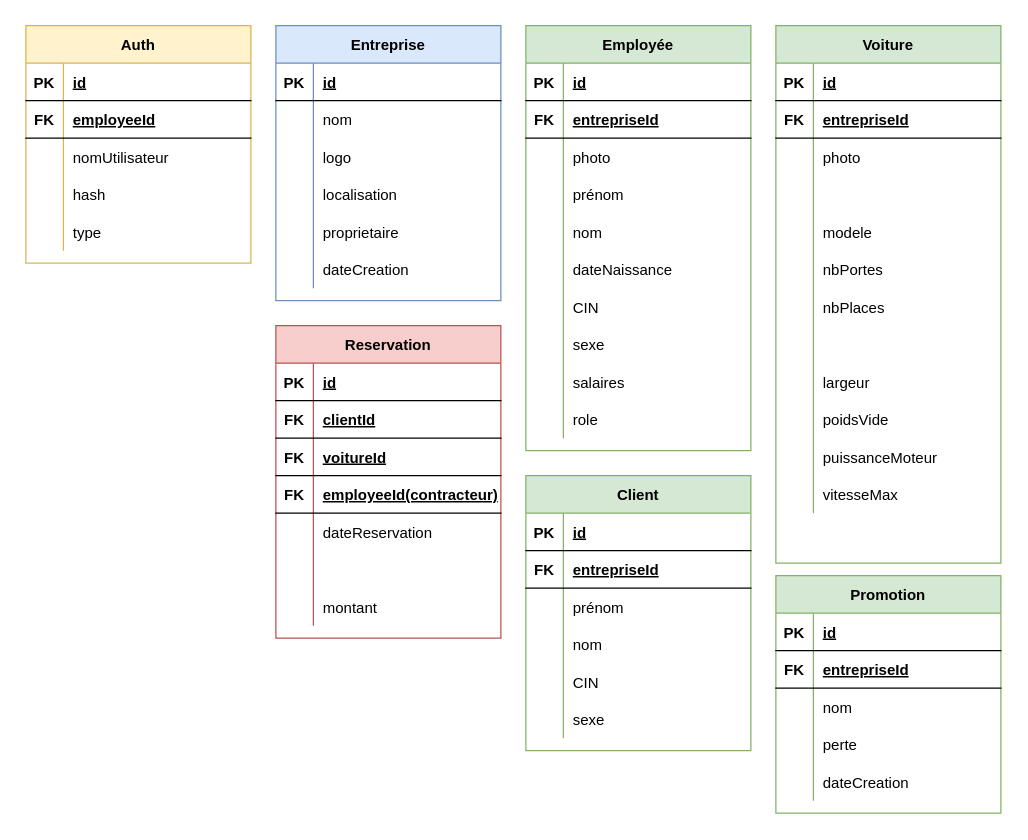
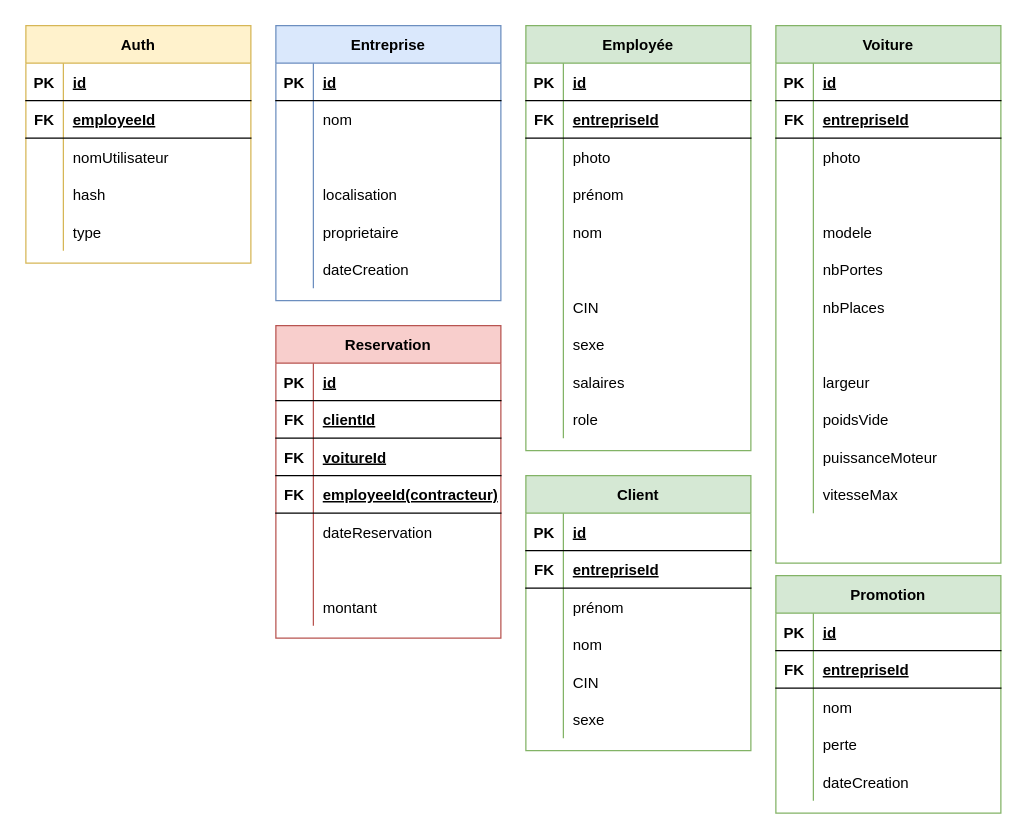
(407, 157) -> none
(657, 269) -> none
